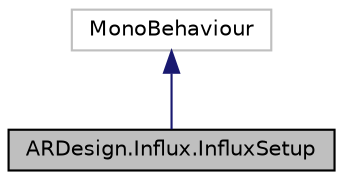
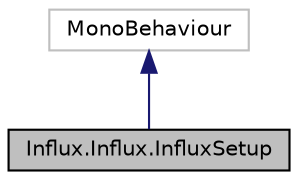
(172, 150) -> (149, 150)
